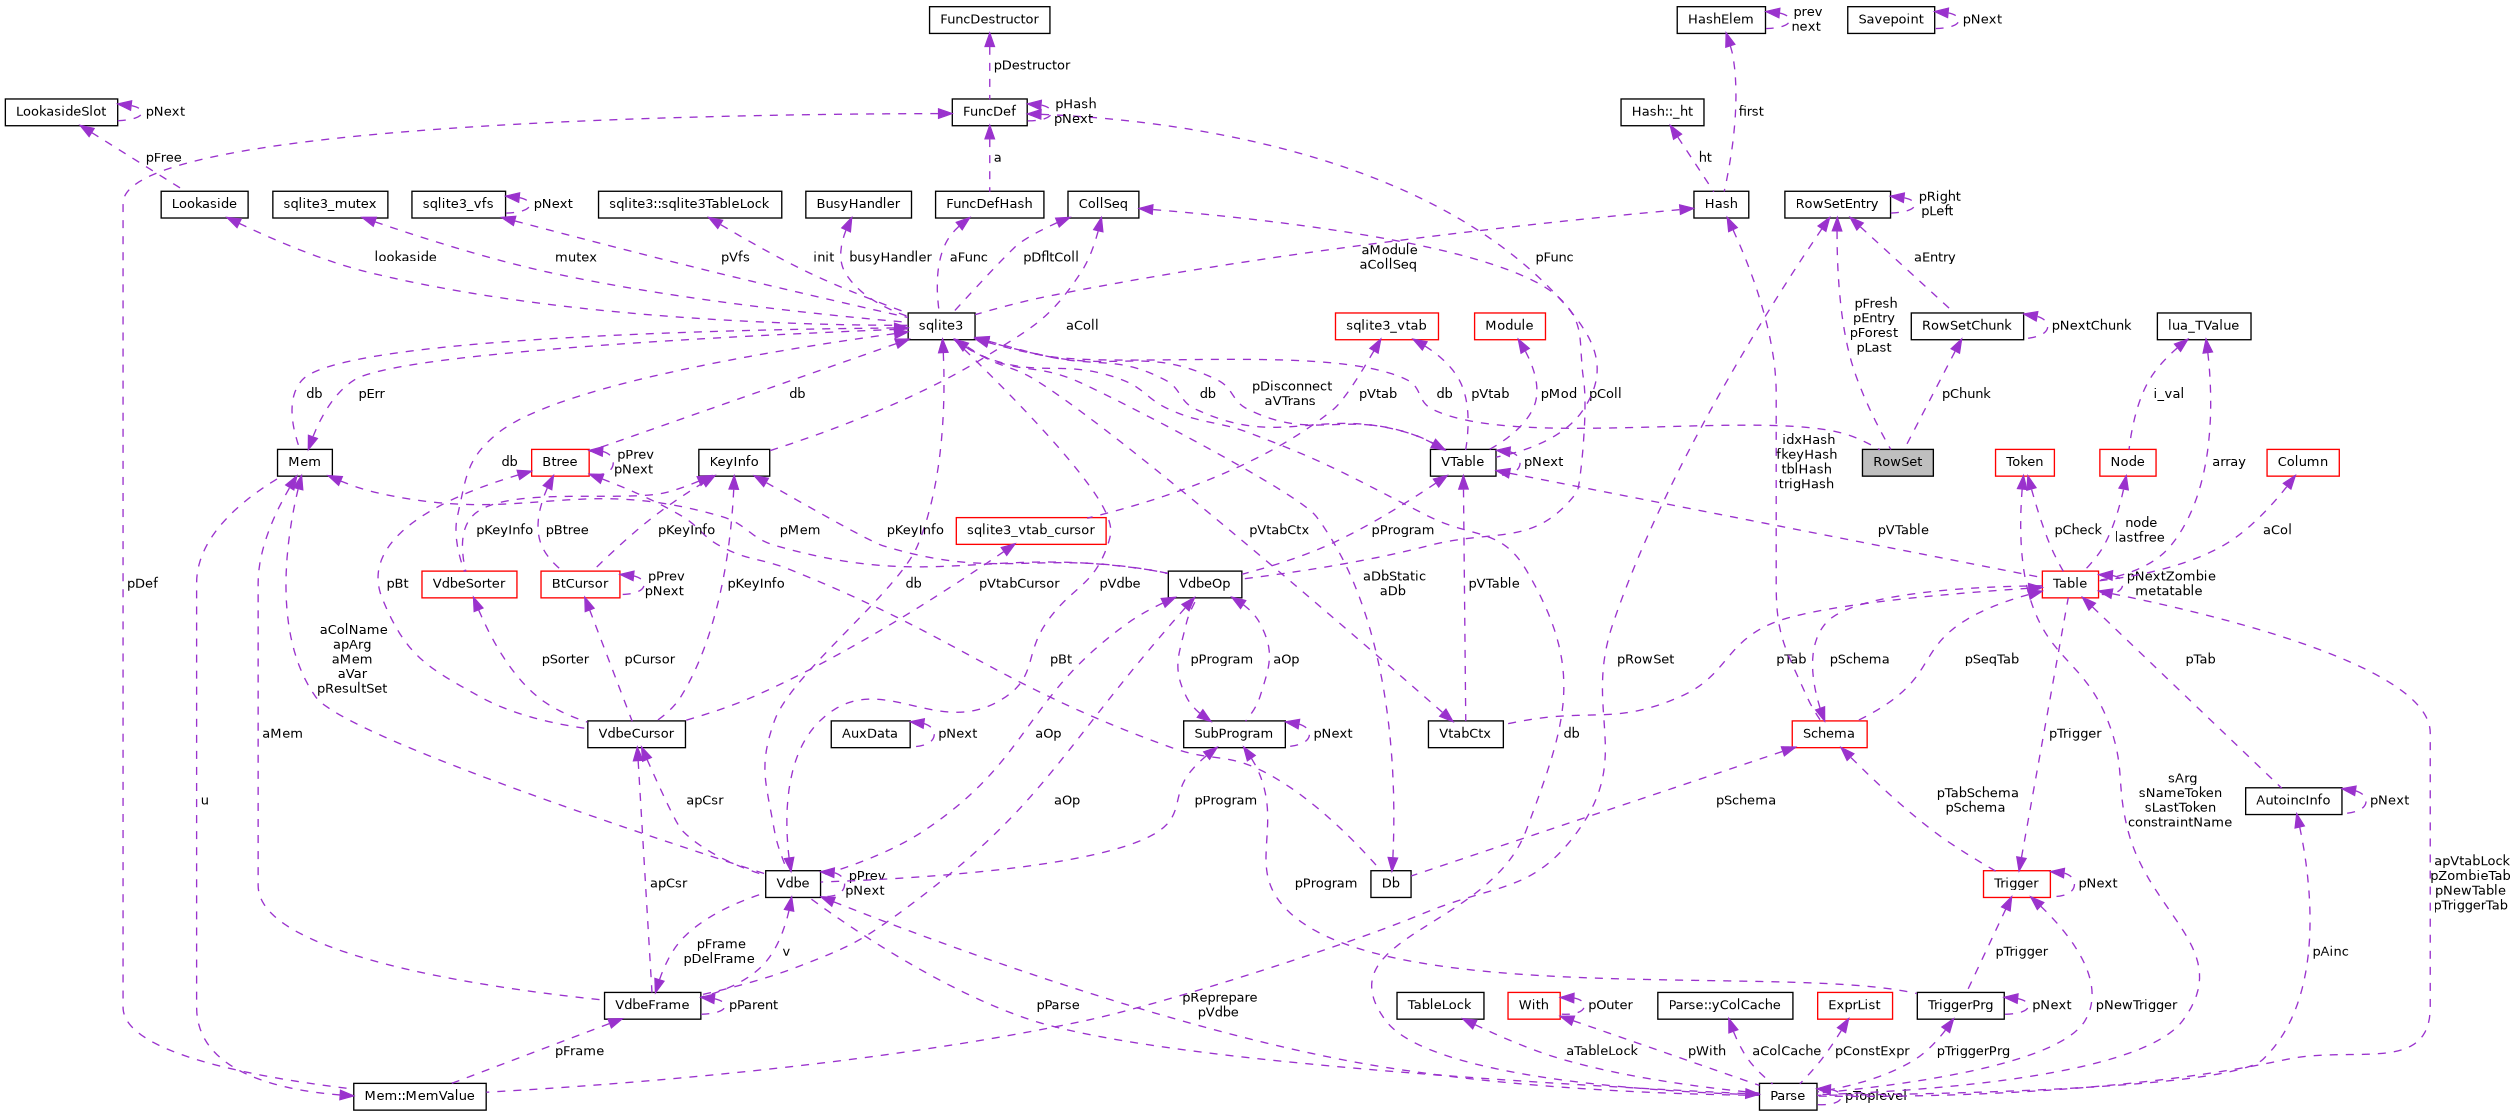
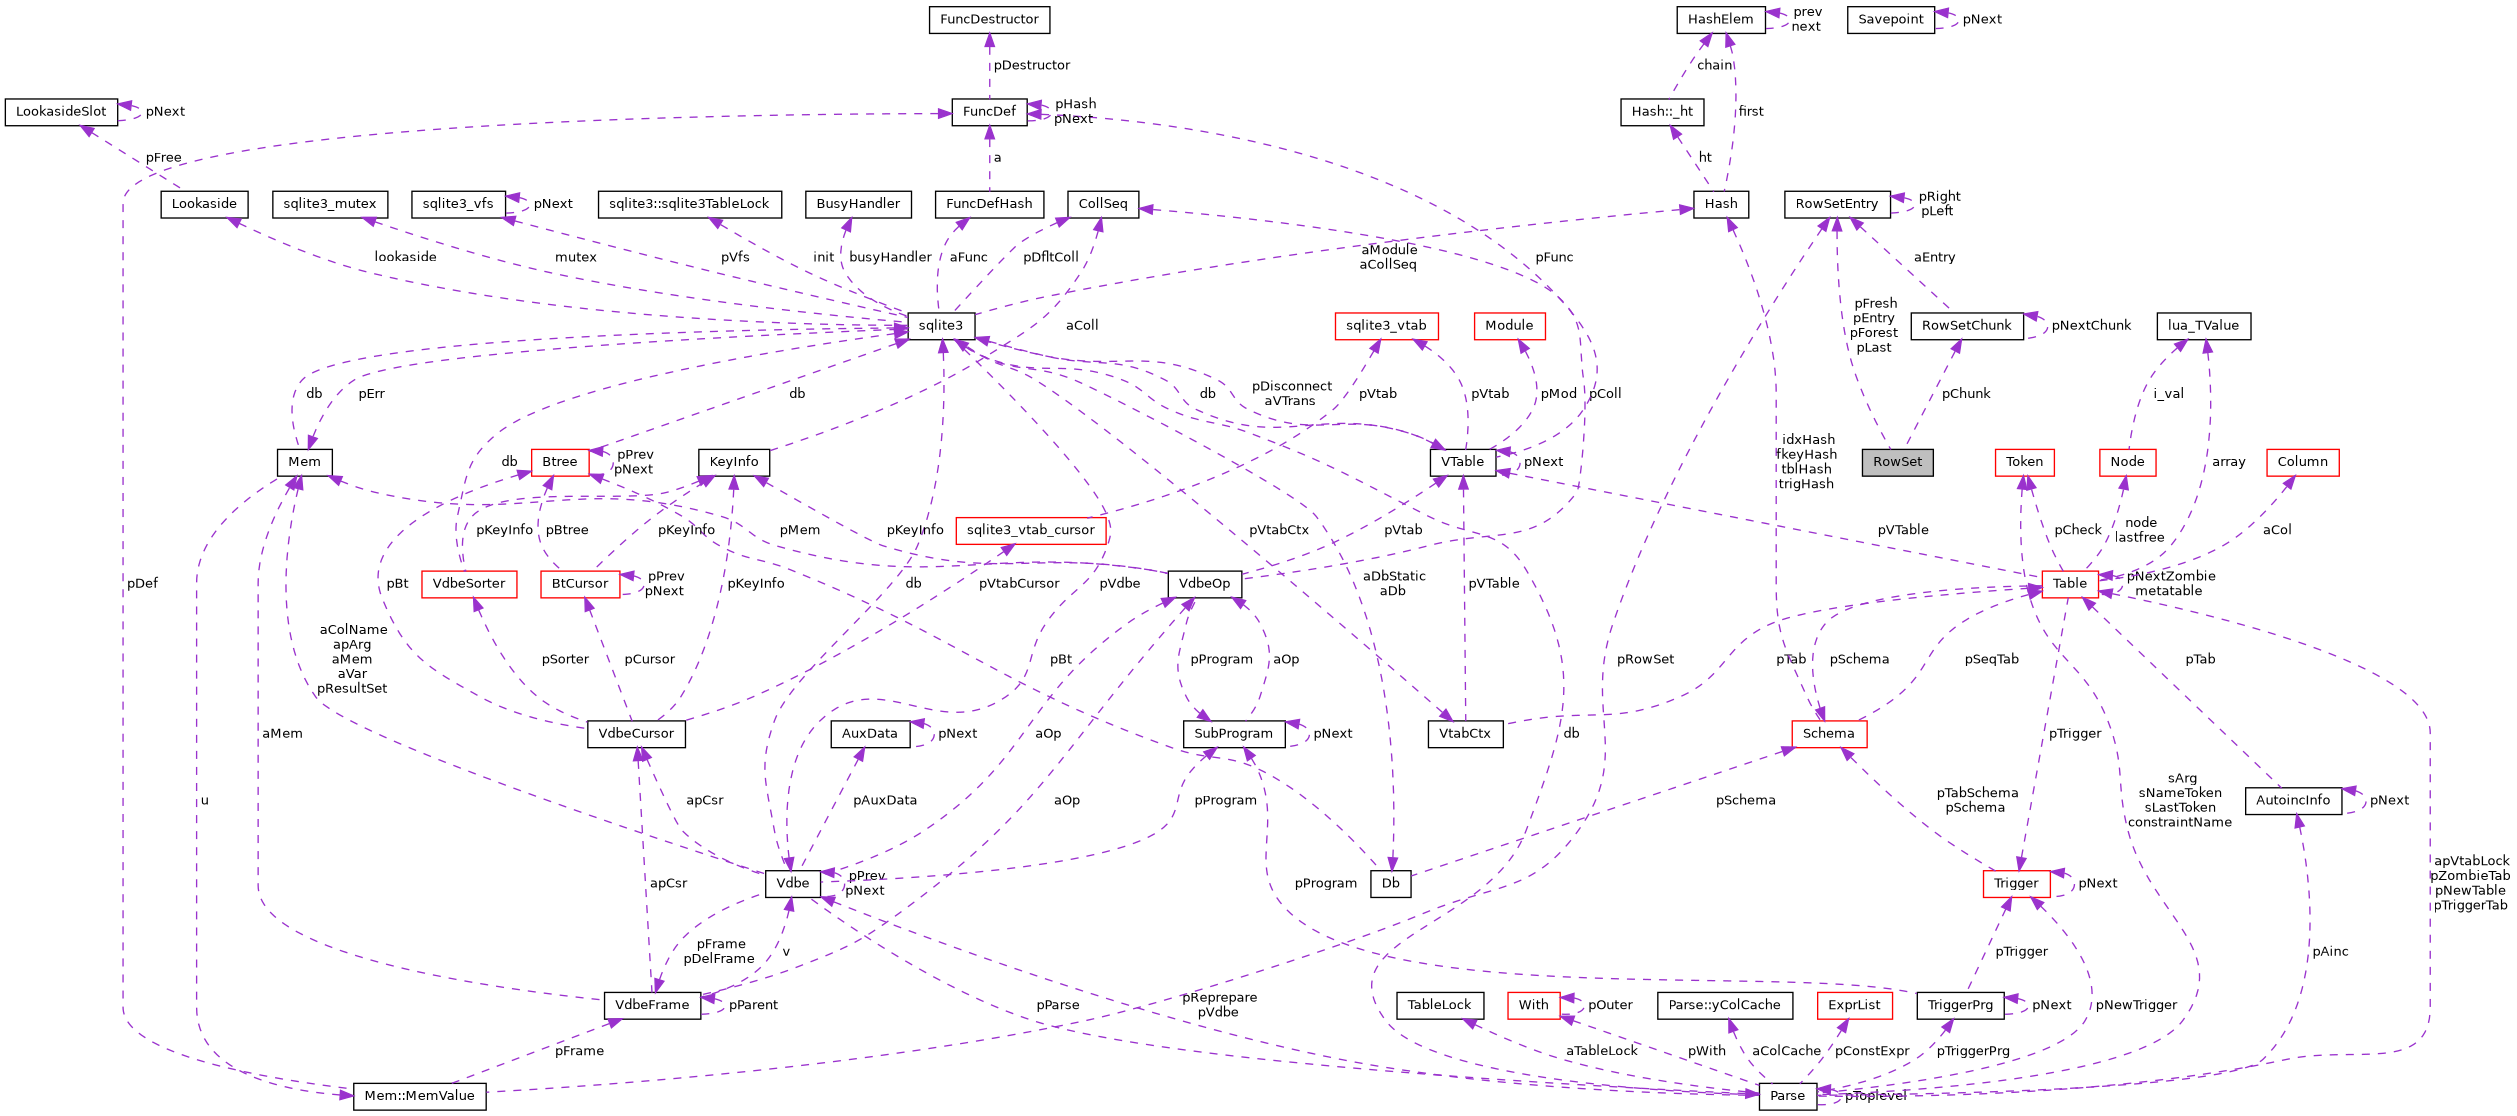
none -> (1685, 71)
(1429, 407) -> none
(1402, 531) -> (1402, 531)
none -> (829, 815)
